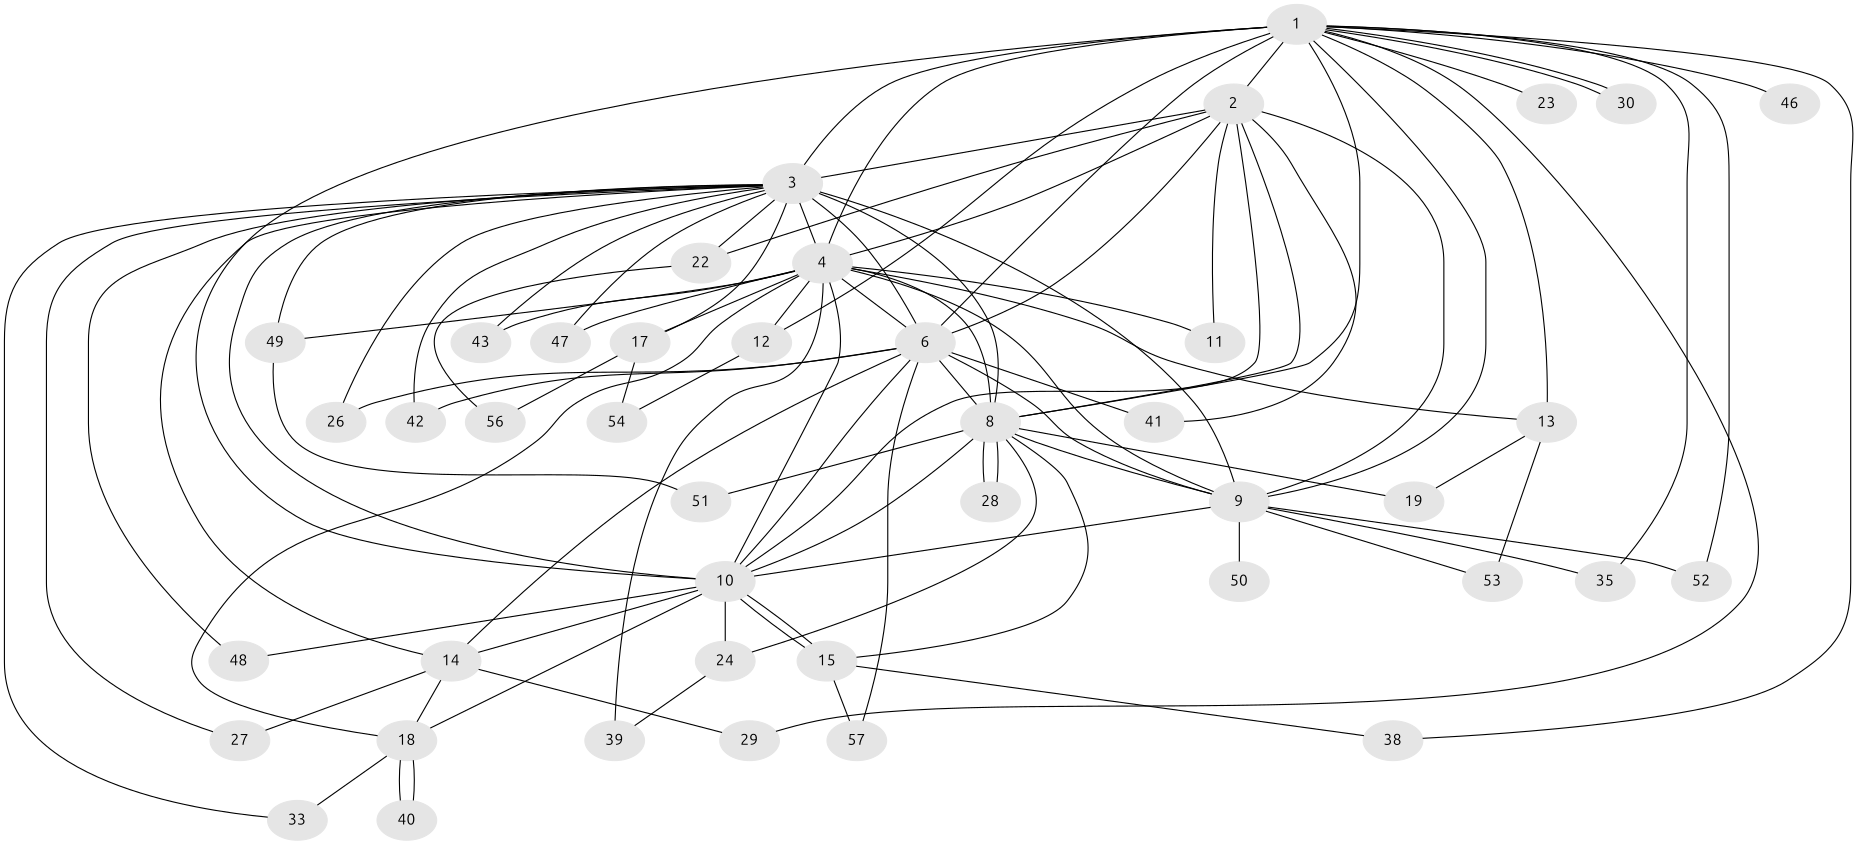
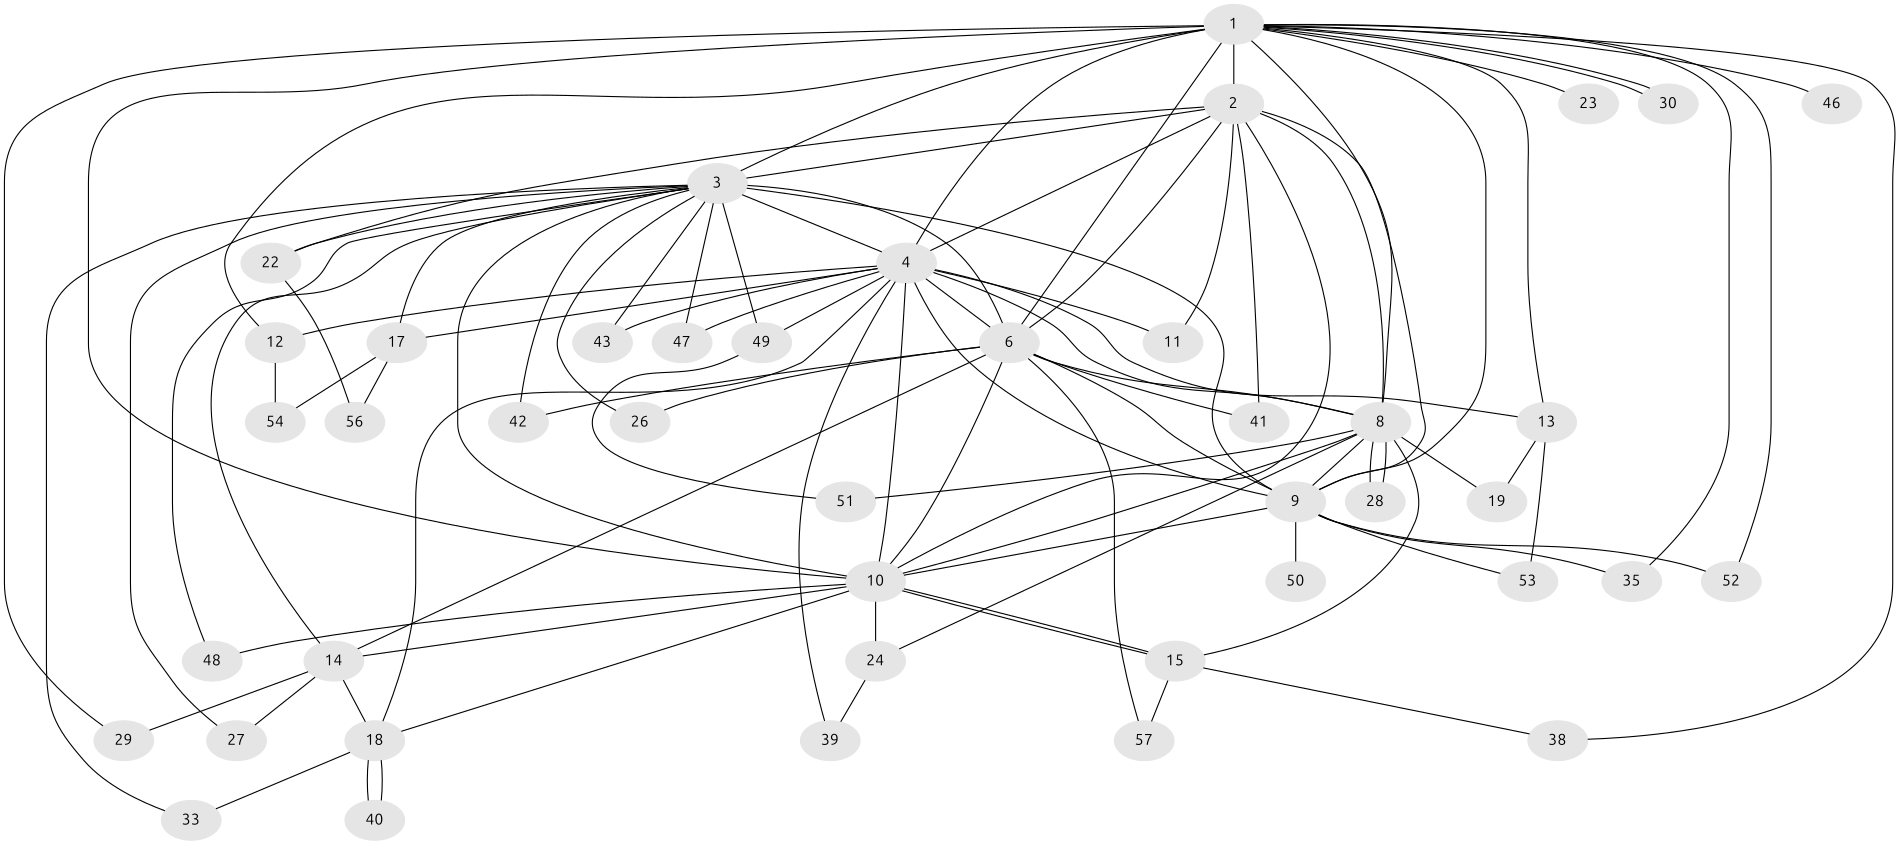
(948, 269) -> none
